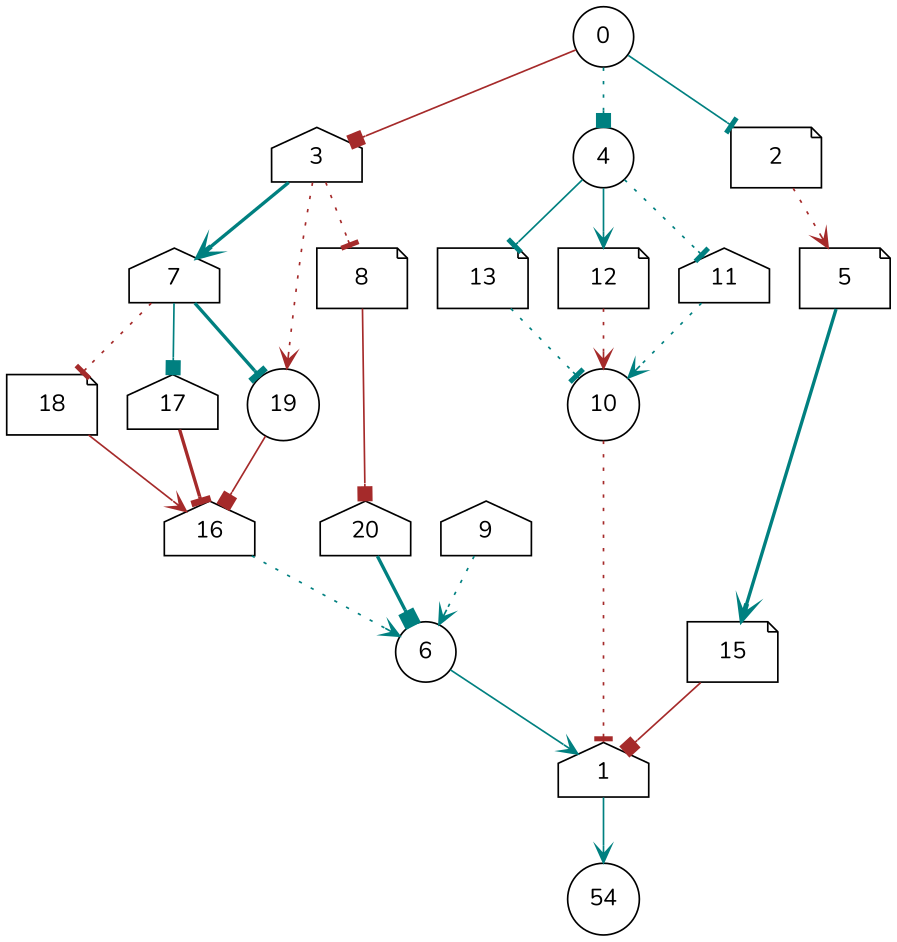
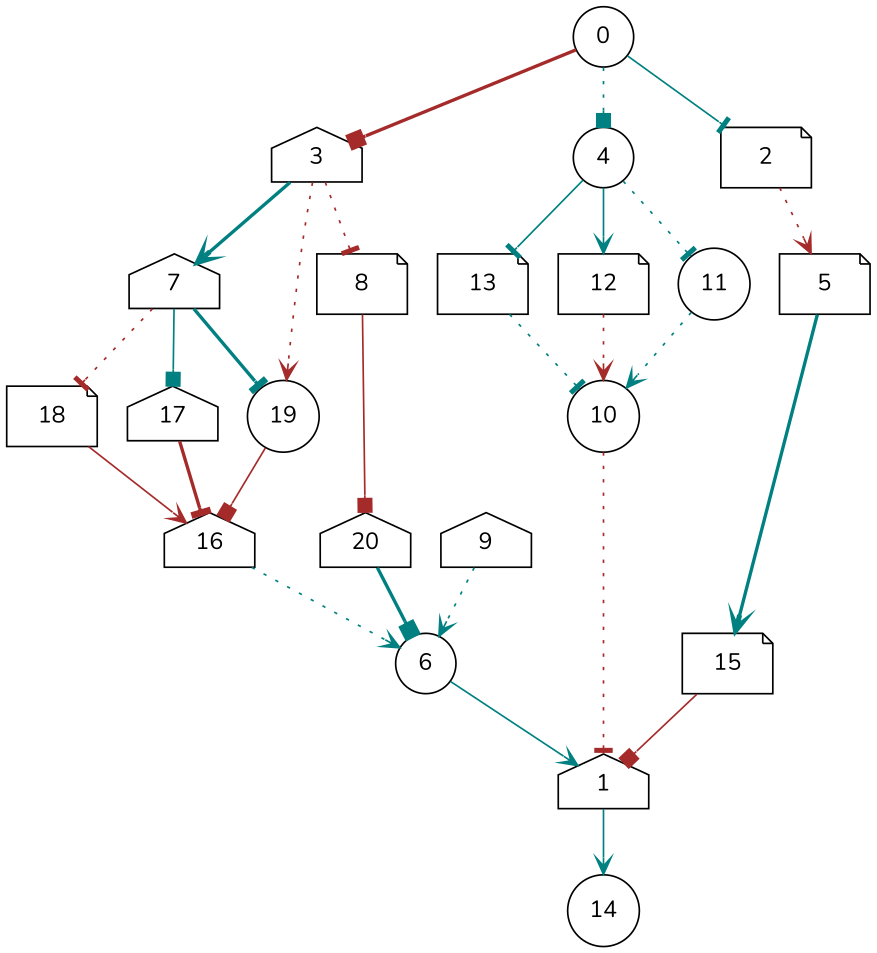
(471, 93) -> (471, 93)
(724, 278) -> (714, 284)
(604, 899) -> (604, 911)
